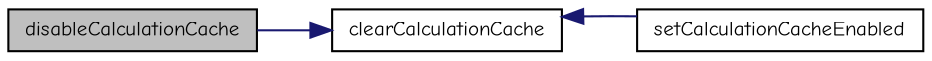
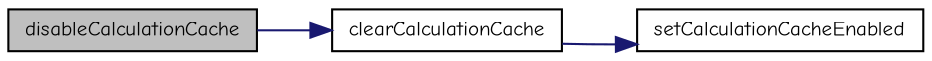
(610, 16) -> (589, 44)
